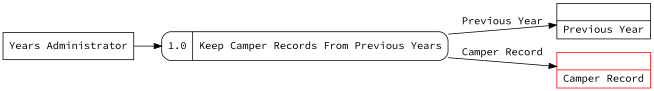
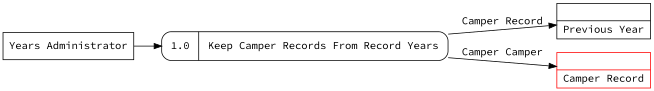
(502, 22) -> (502, 22)
(320, 46) -> (323, 46)
(502, 53) -> (502, 53)
